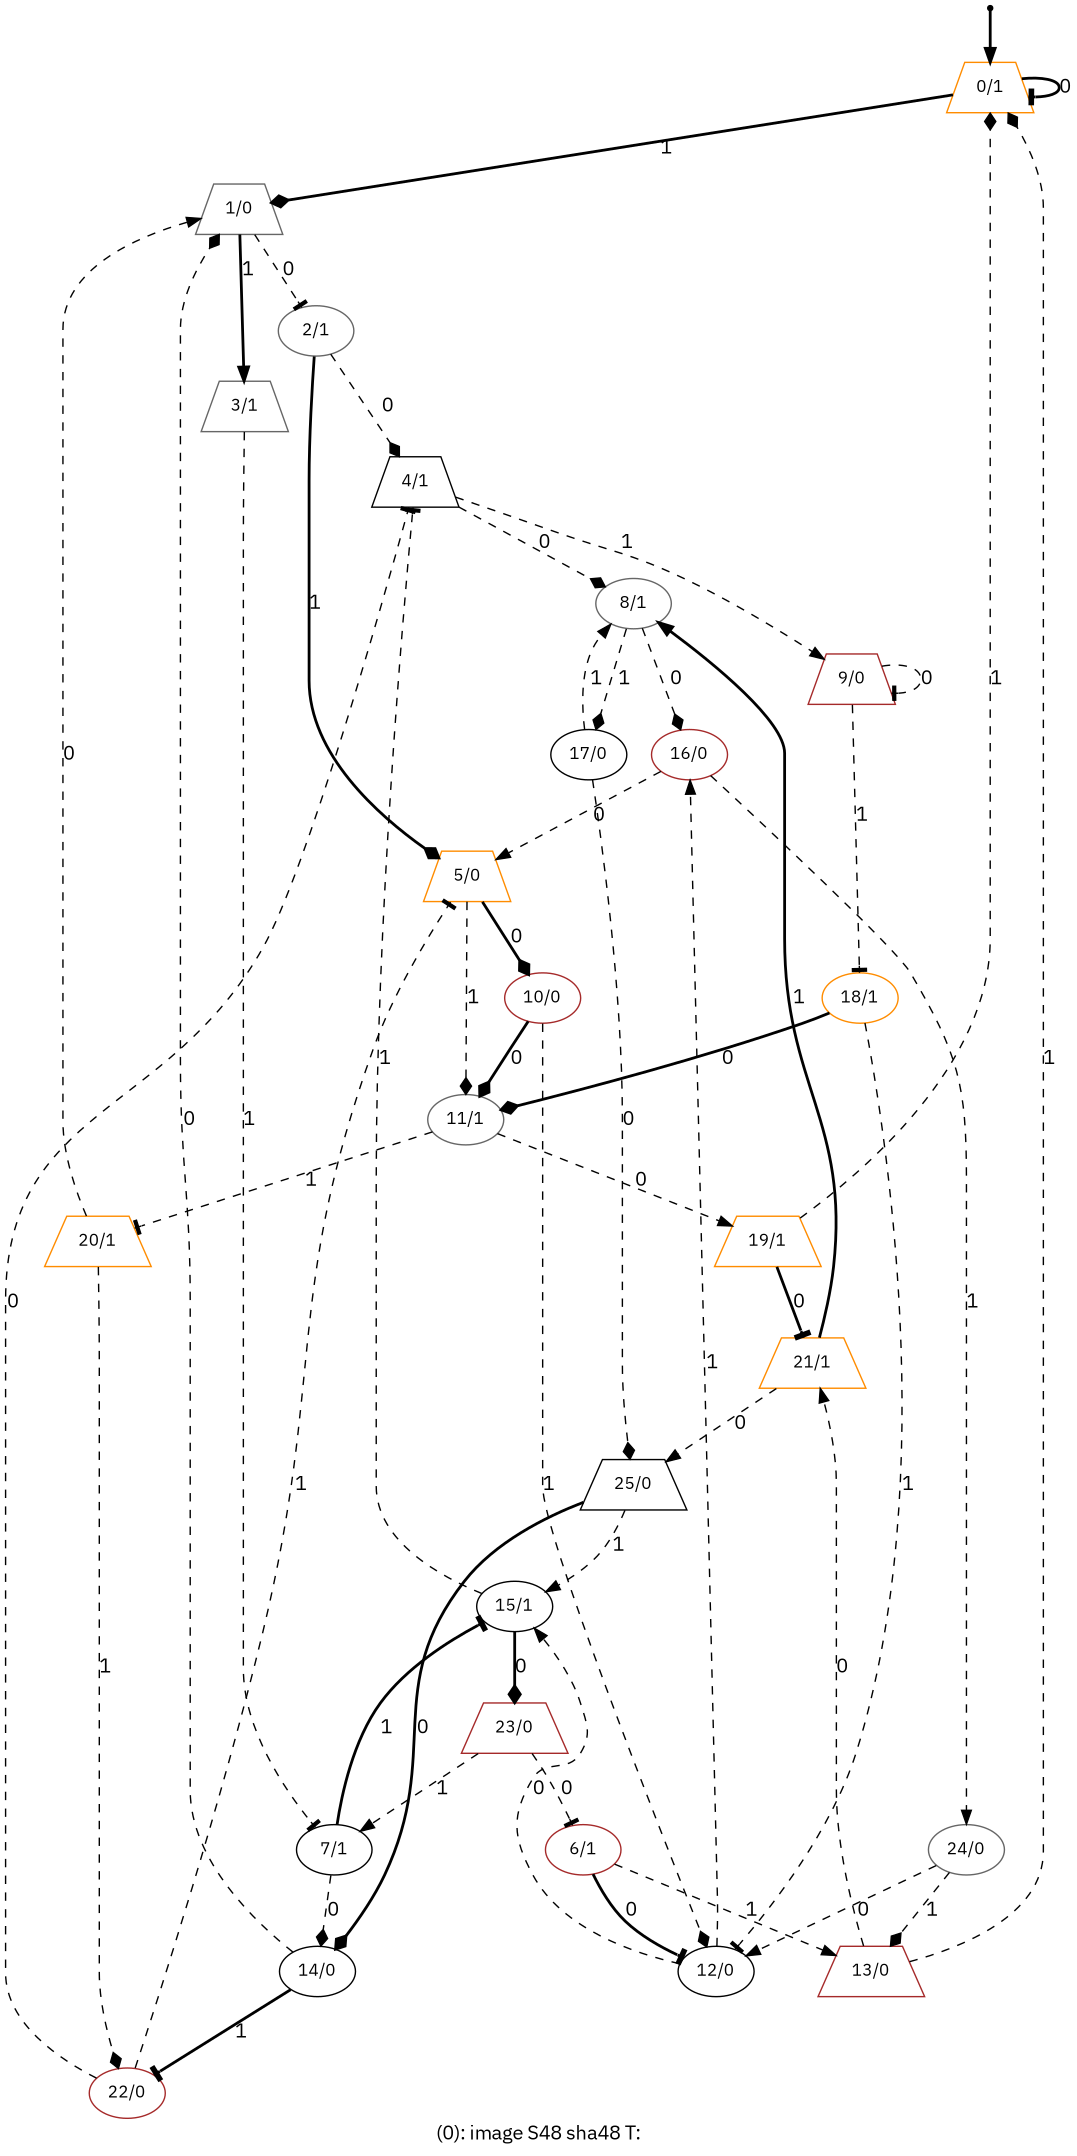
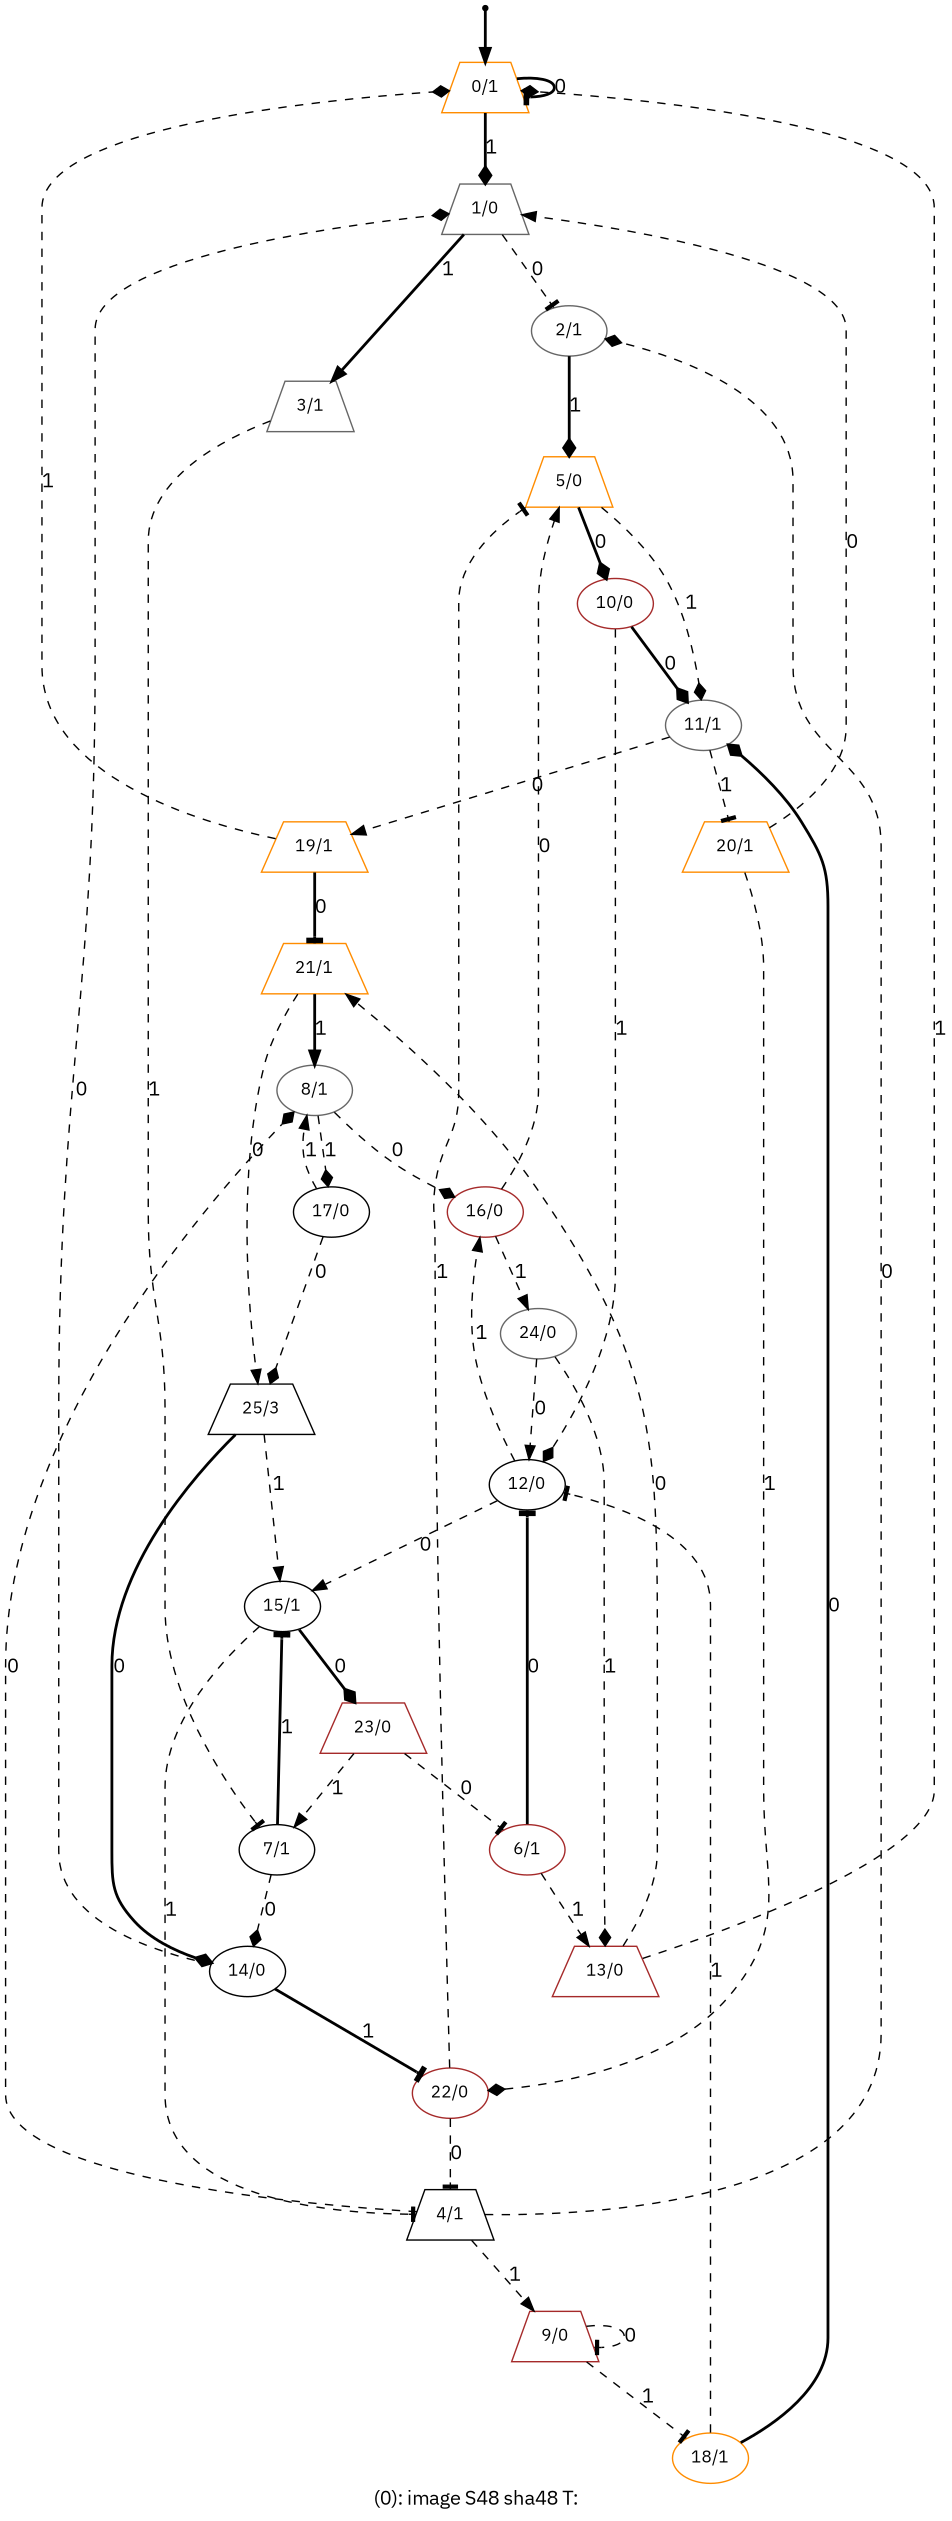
(360, 398) -> (881, 1365)
(634, 1485) -> (262, 1409)
